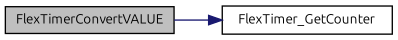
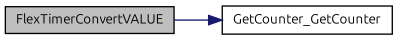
(307, 20) -> (307, 20)
